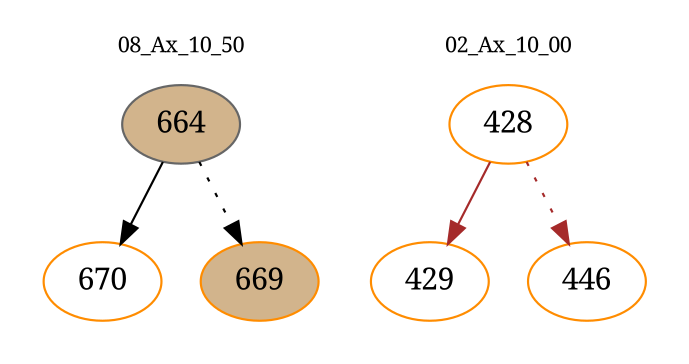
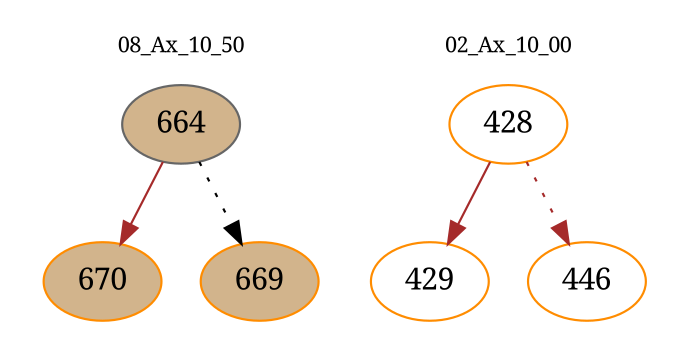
(147, 193) -> (147, 193)
(103, 281) -> (103, 281)
